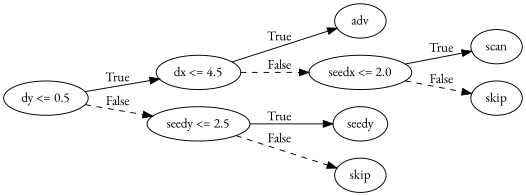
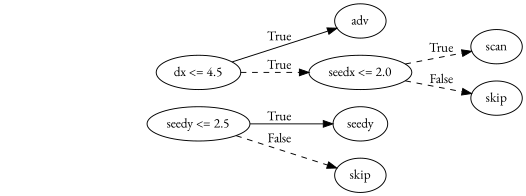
(434, 59) -> (434, 59)
(279, 65) -> (279, 65)
(46, 98) -> none
